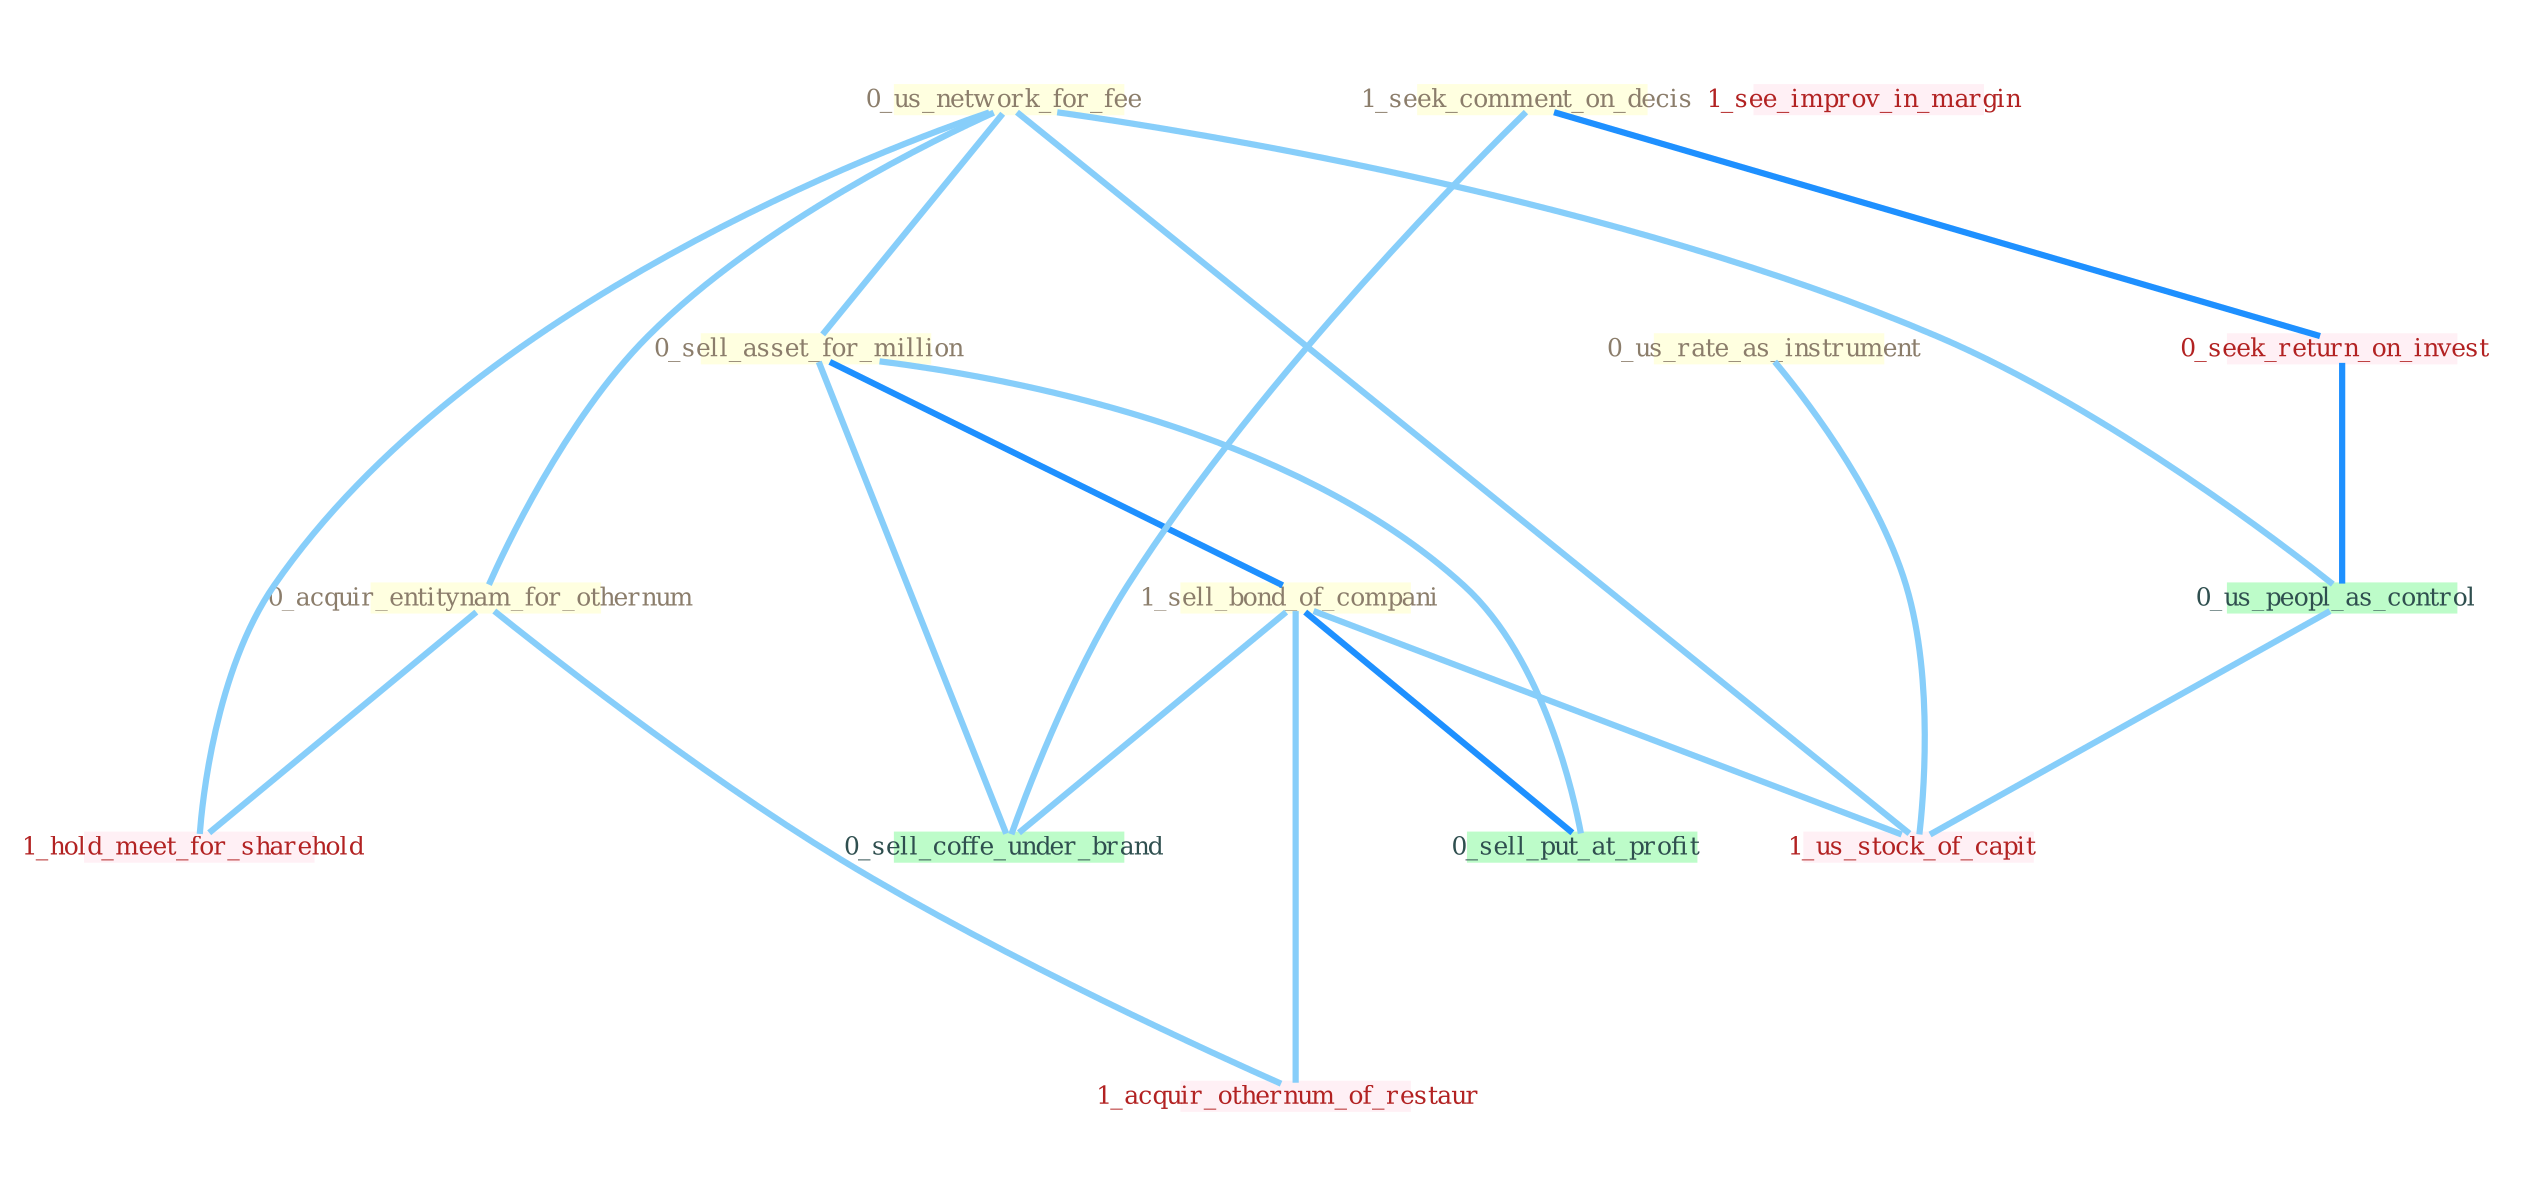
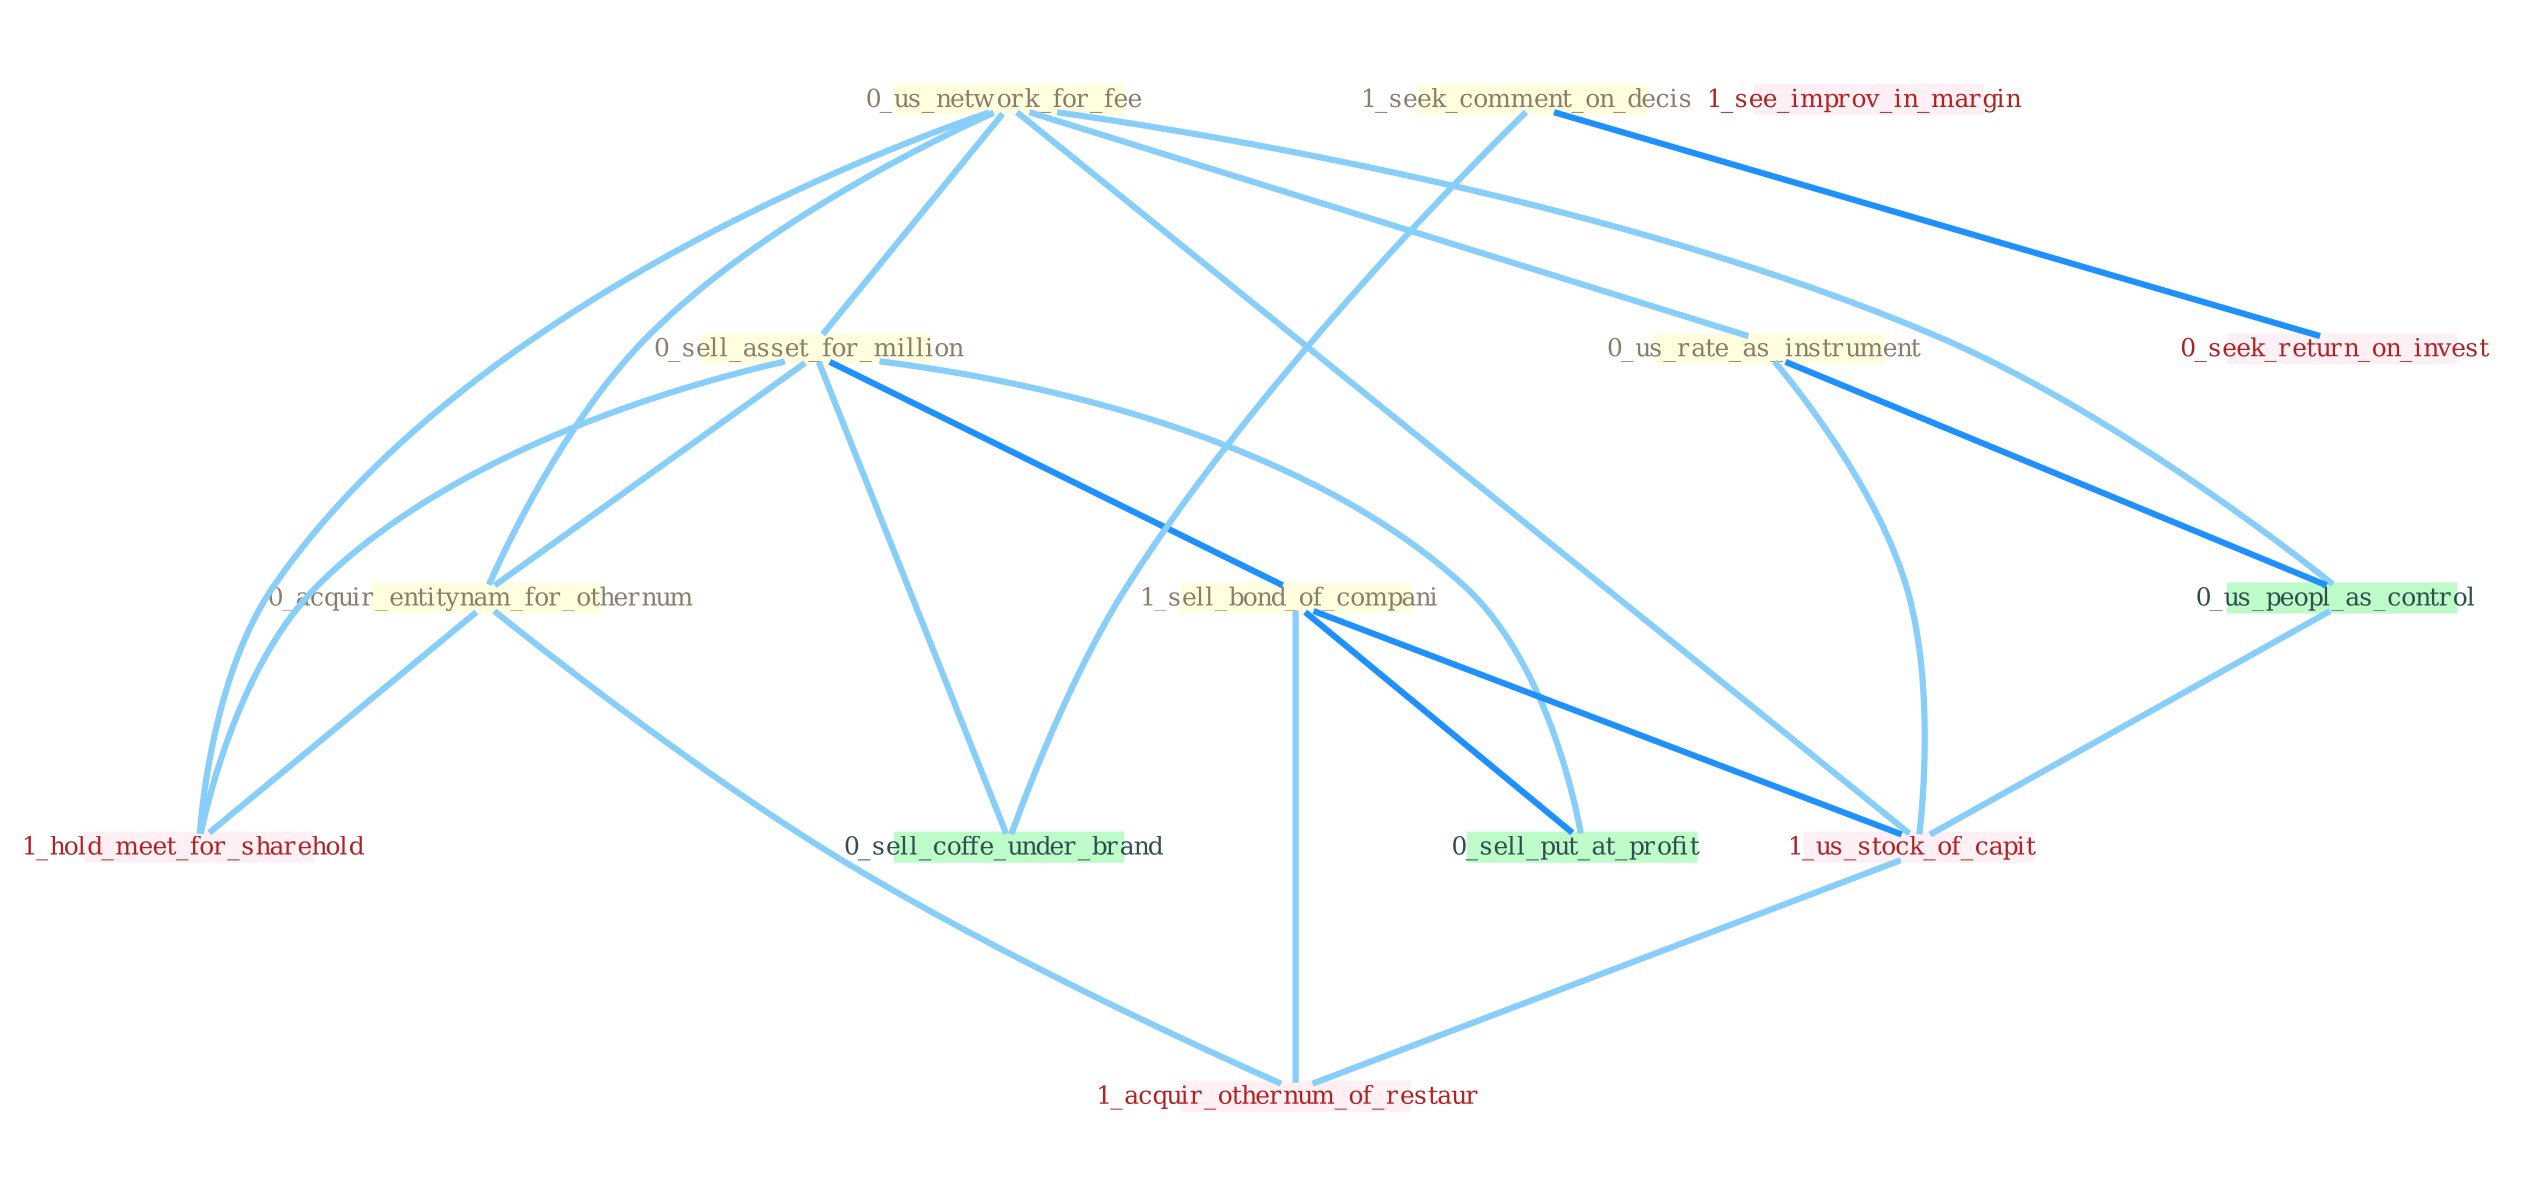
none -> (1371, 219)
(2342, 473) -> (2056, 474)
none -> (650, 474)
none -> (415, 510)
(1153, 722) -> none
(1608, 723) -> (1608, 723)
none -> (1607, 972)
